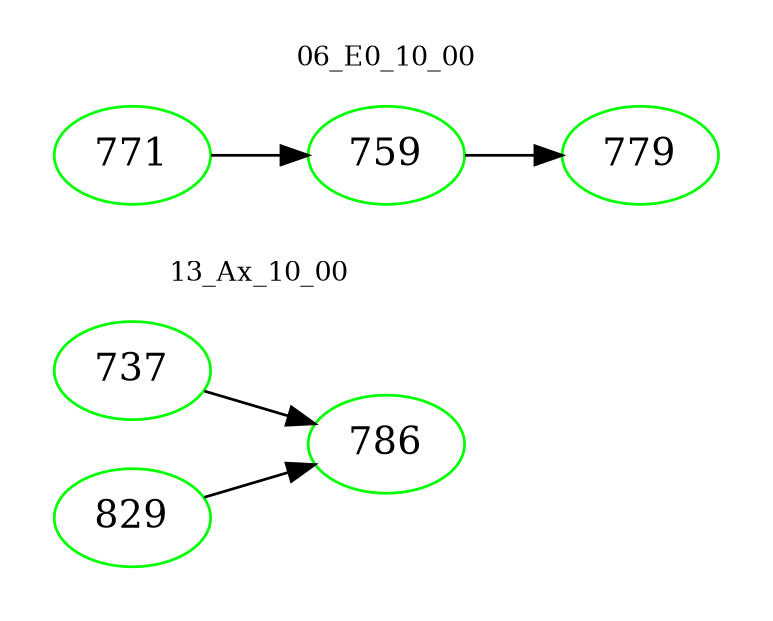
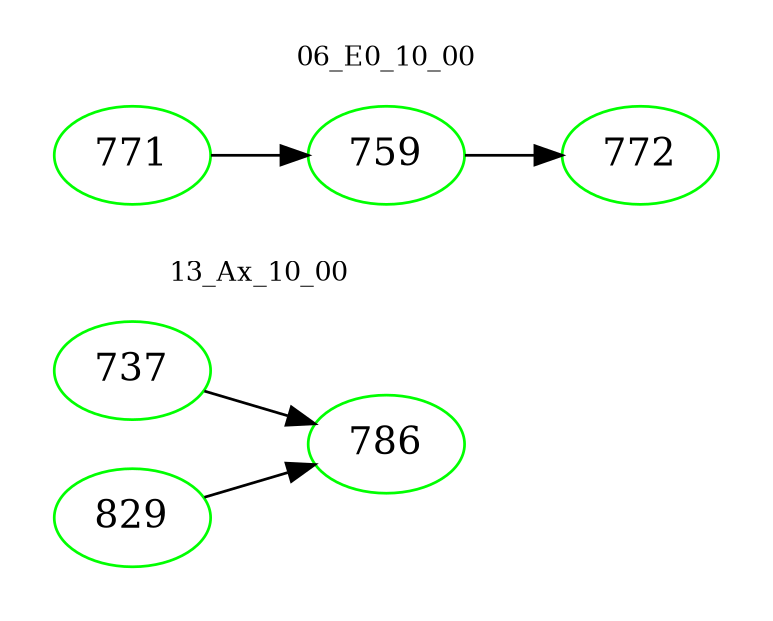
(640, 155) -> (640, 155)
